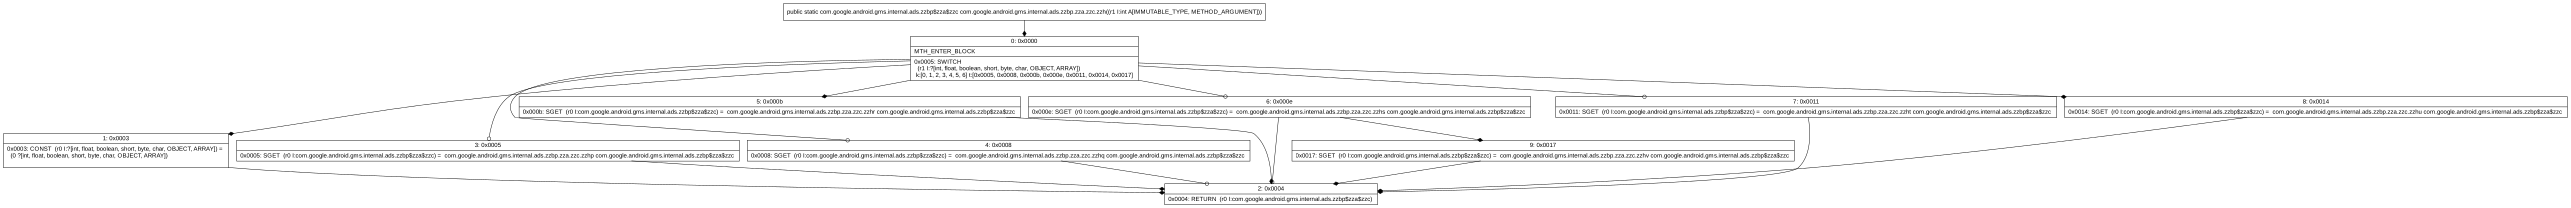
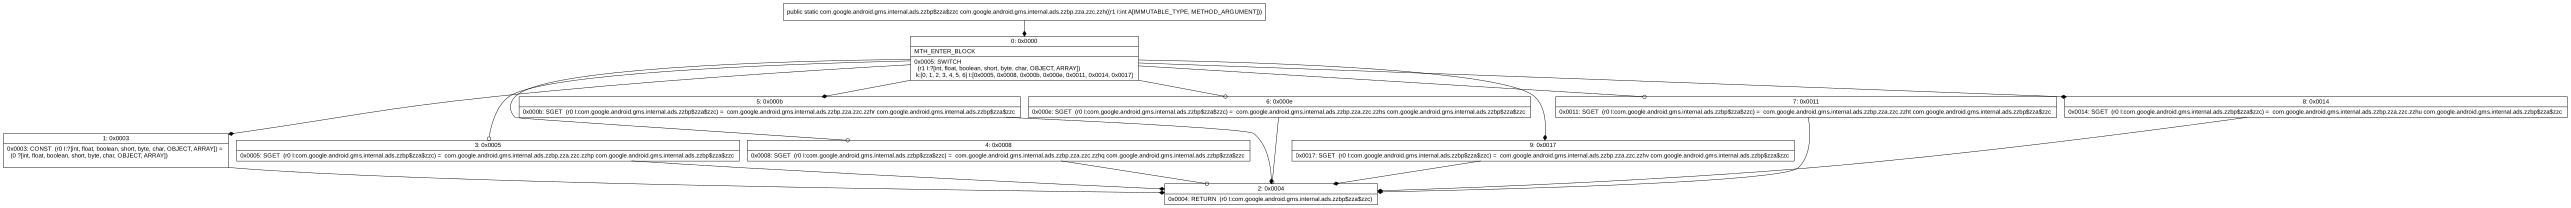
(1409, 128) -> (1359, 68)
